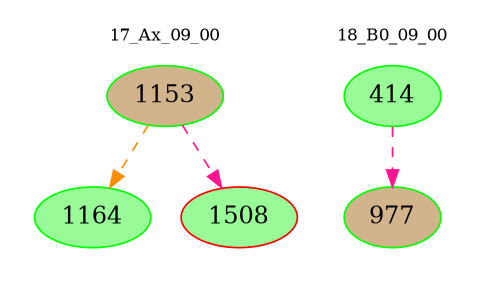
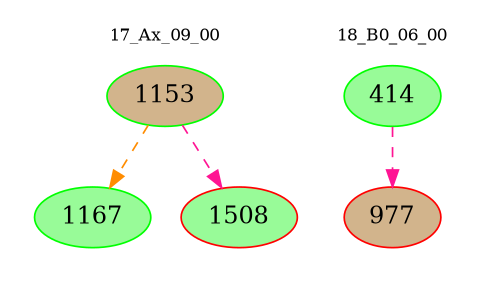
(393, 36) -> (393, 36)
(93, 217) -> (93, 217)
(393, 217) -> (393, 217)
